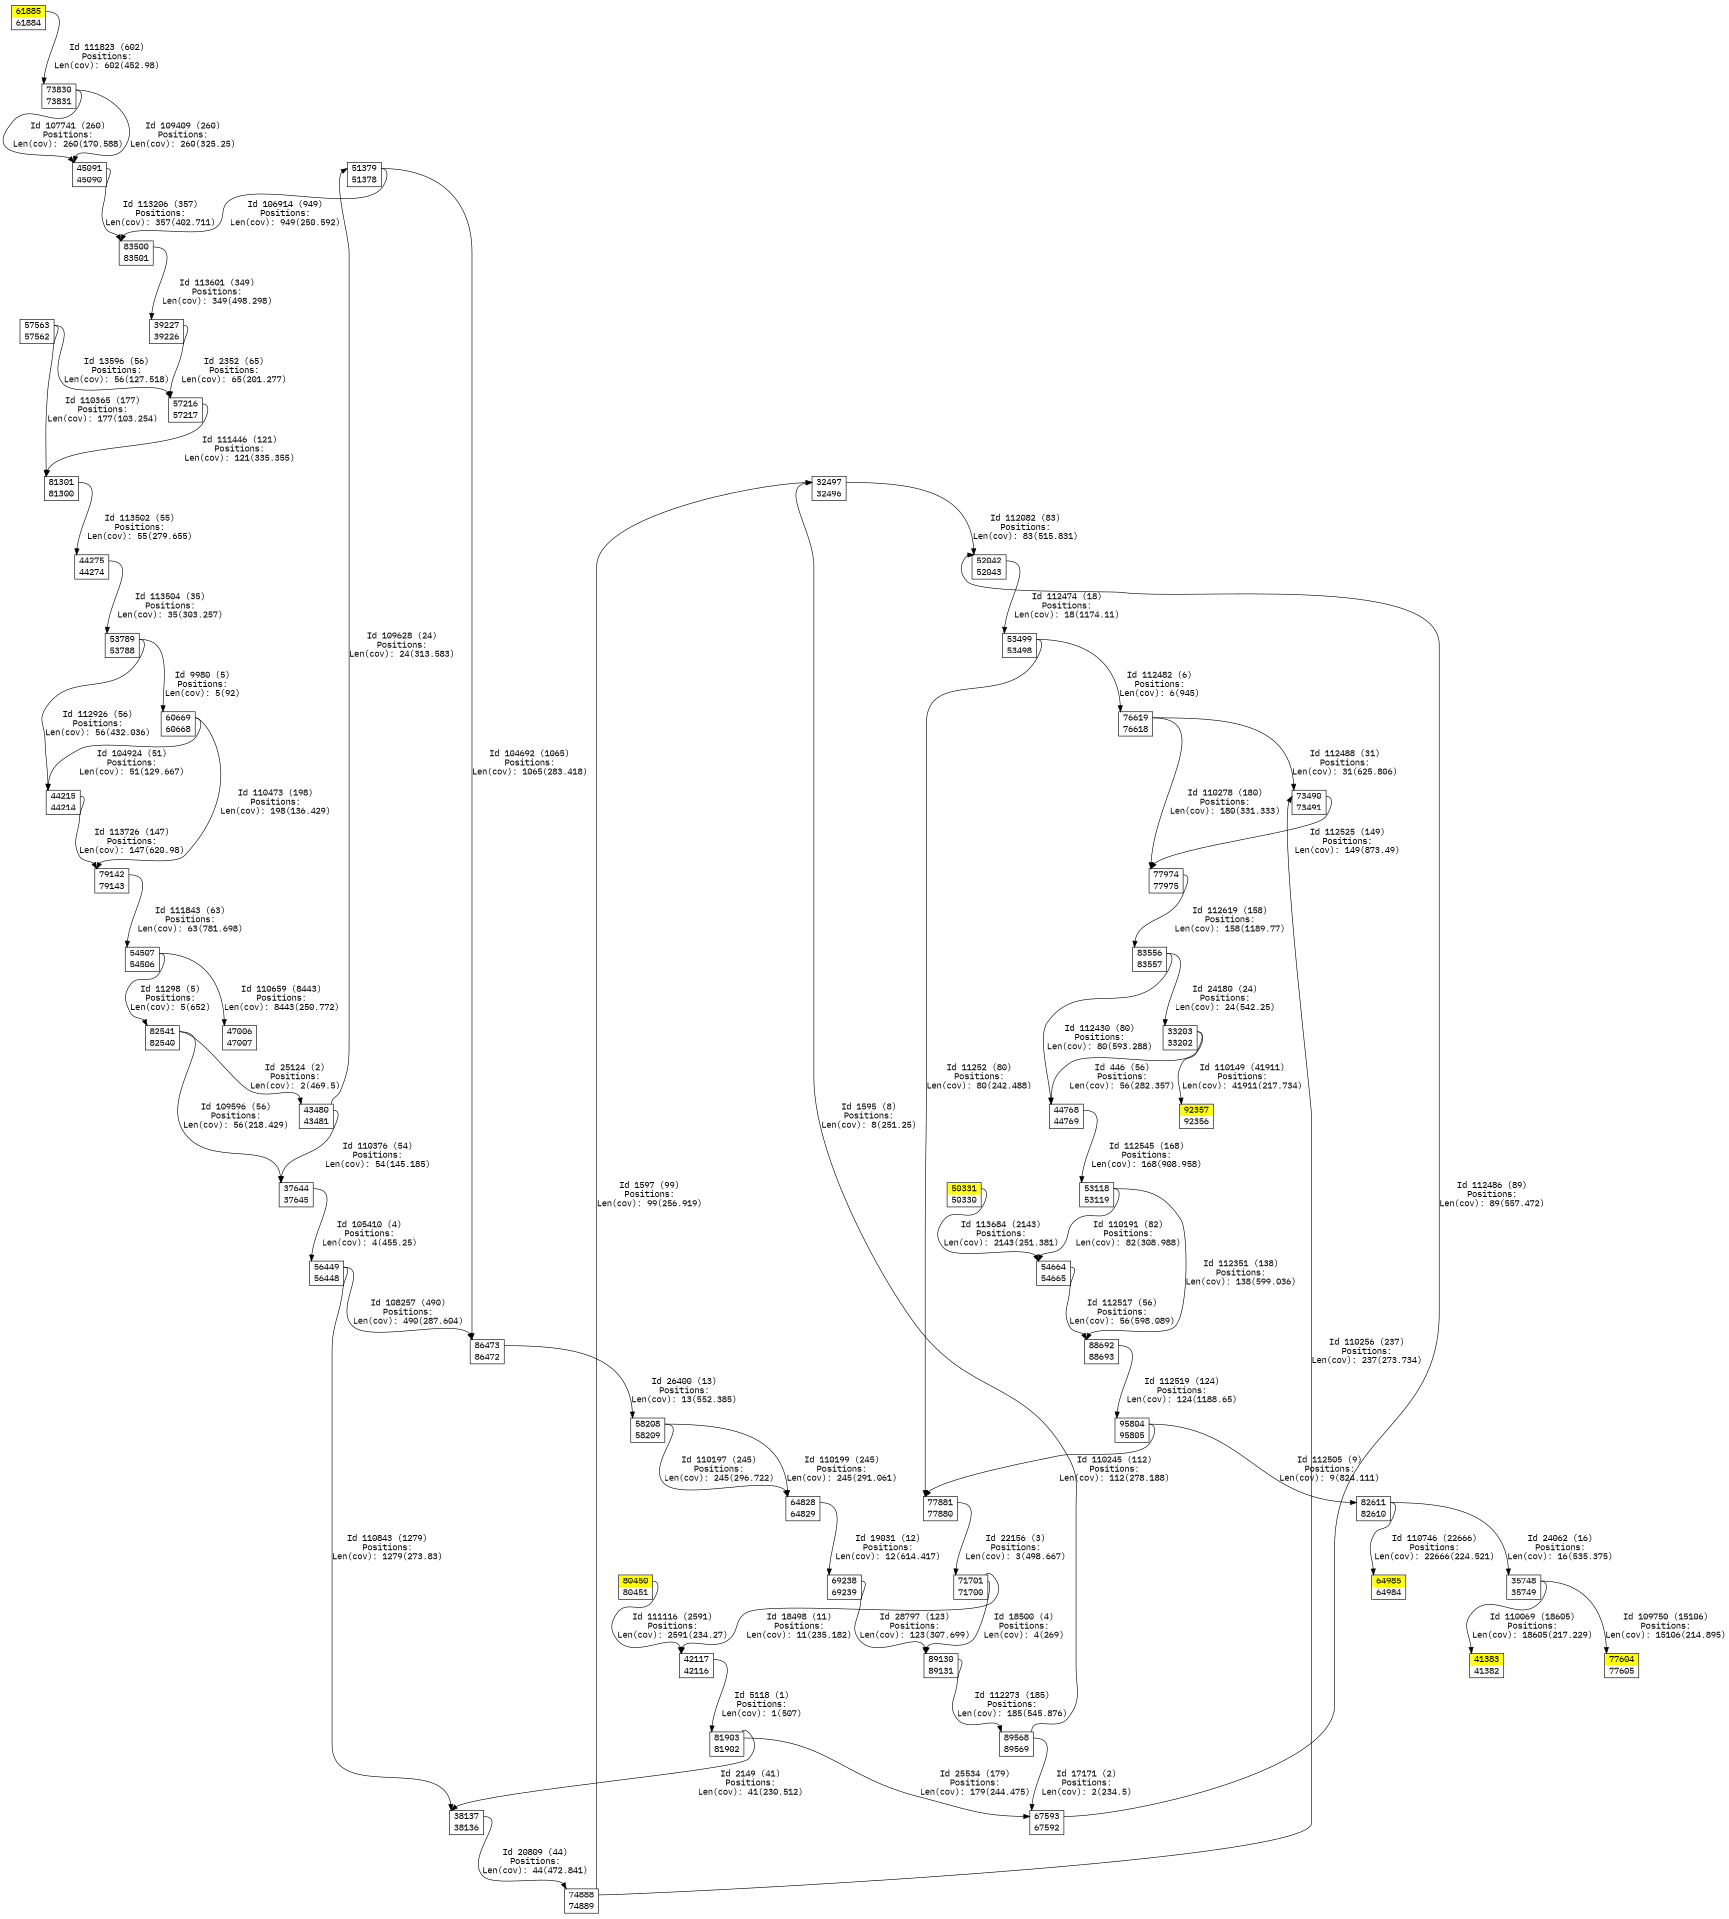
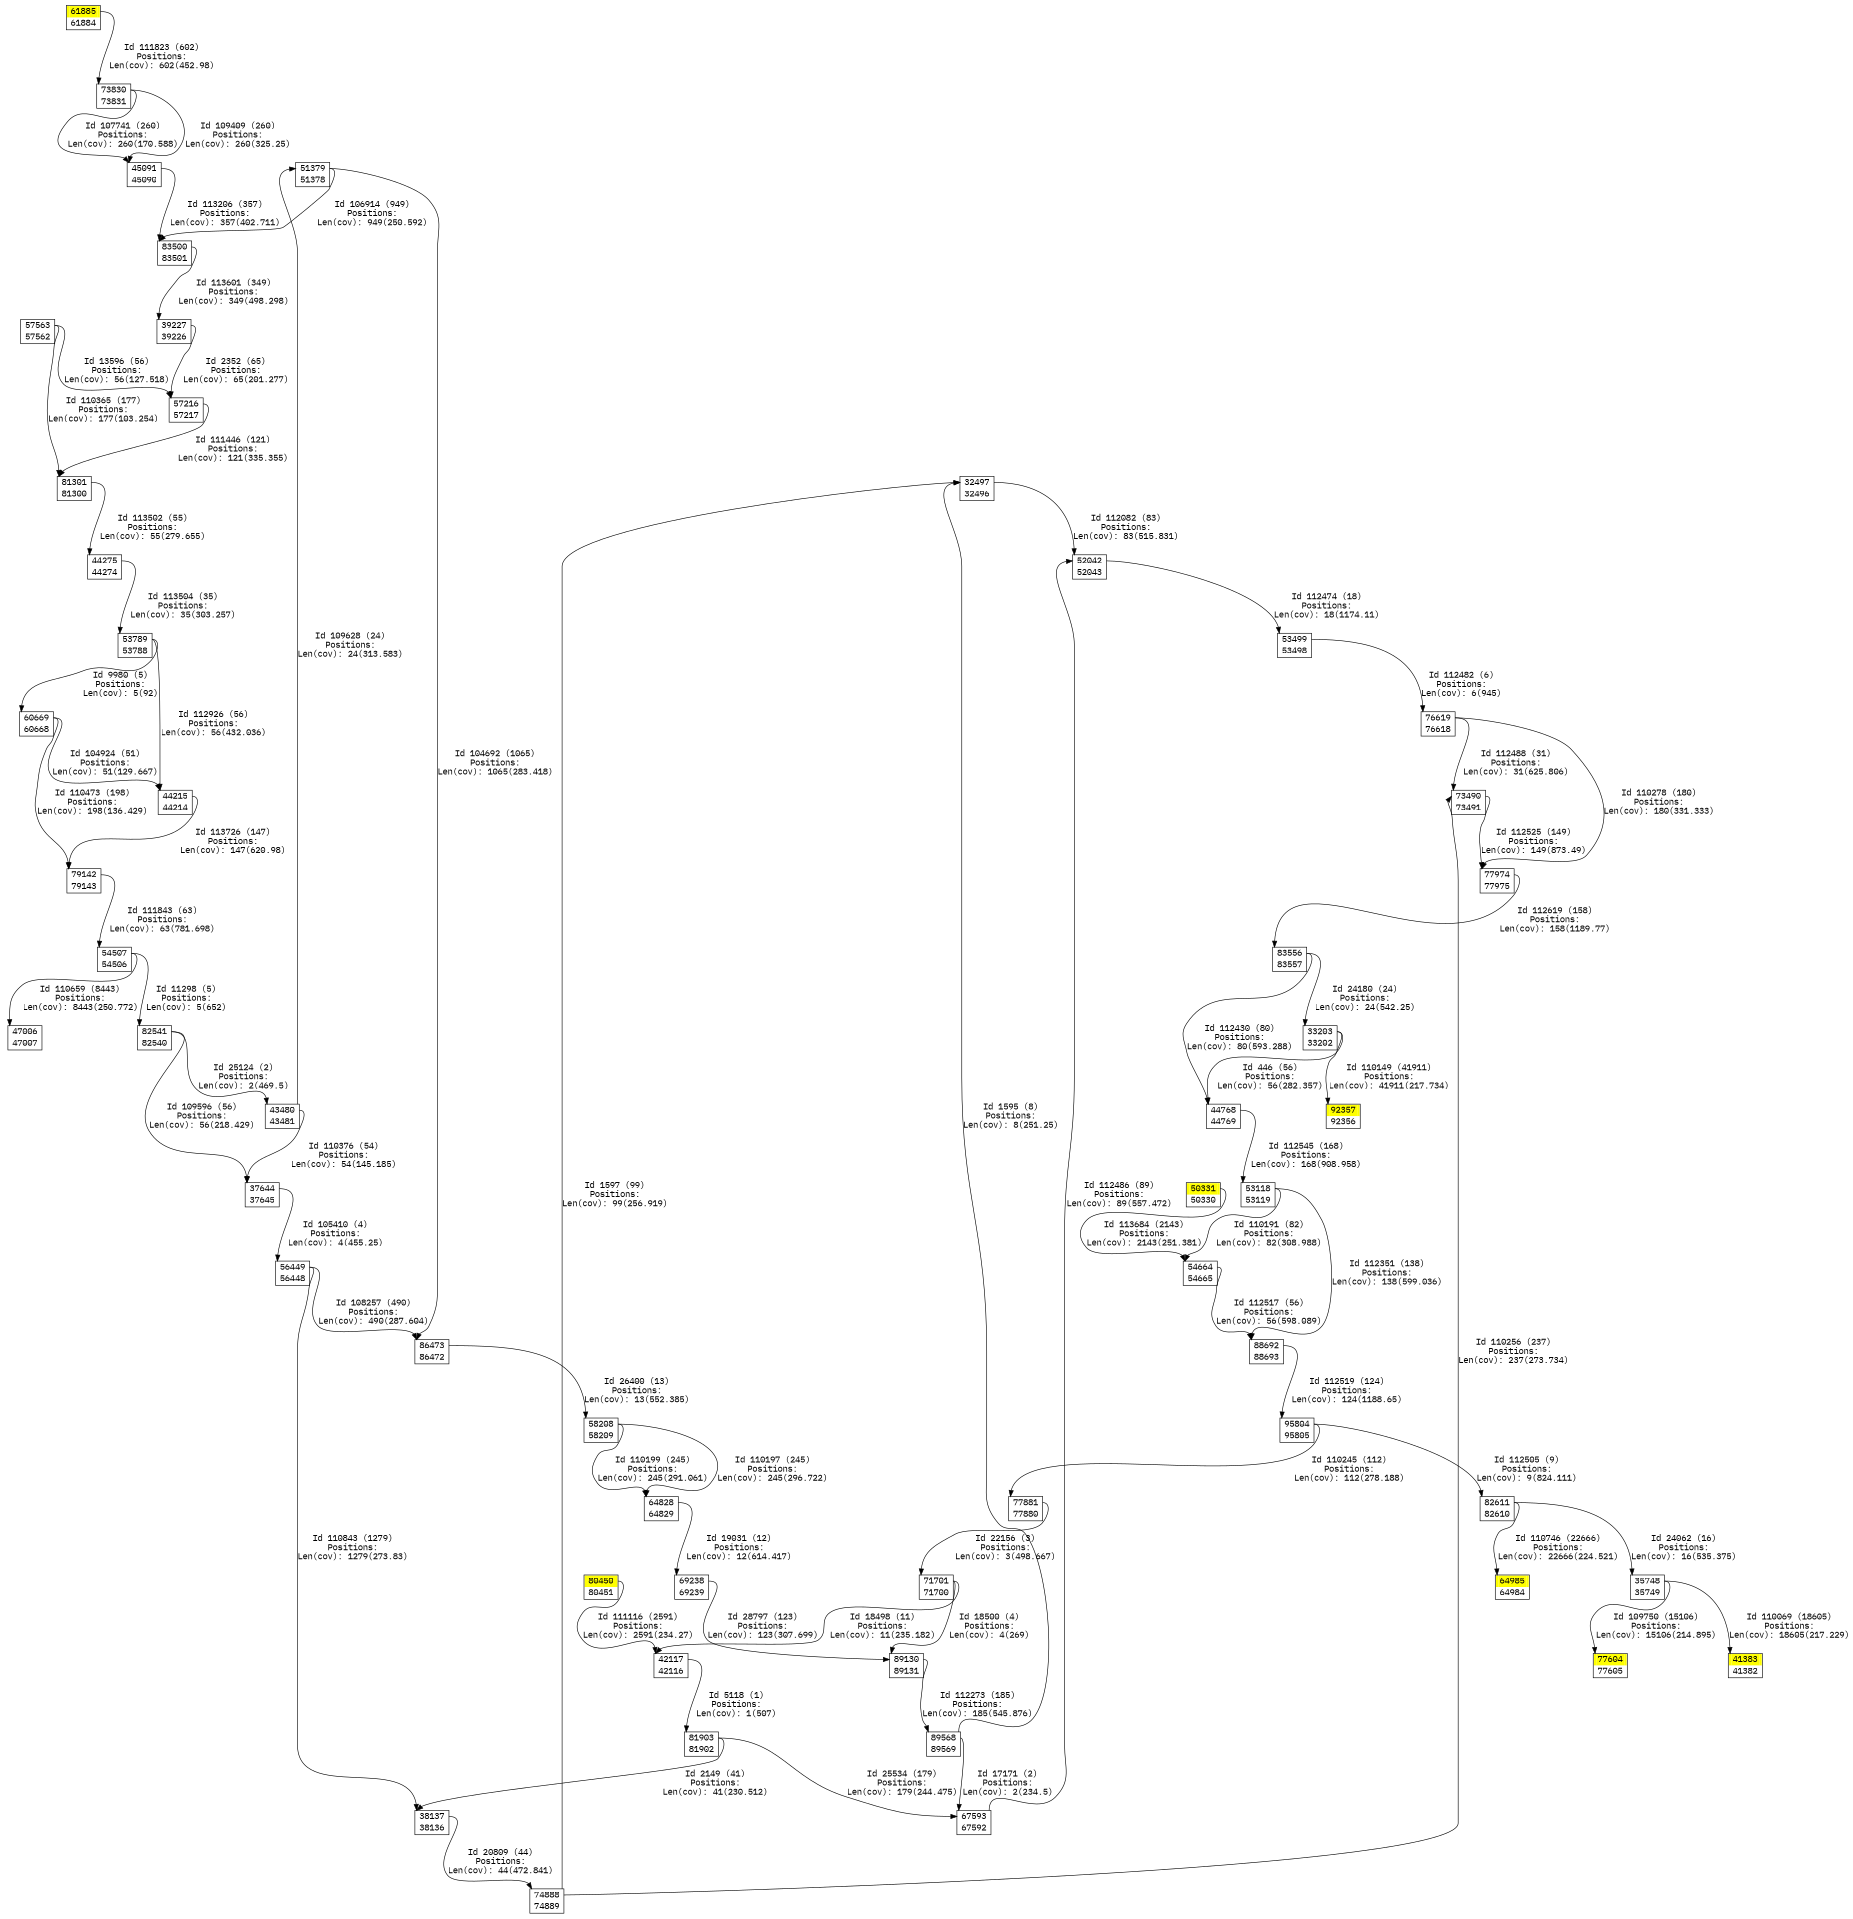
(926, 1026) -> none
